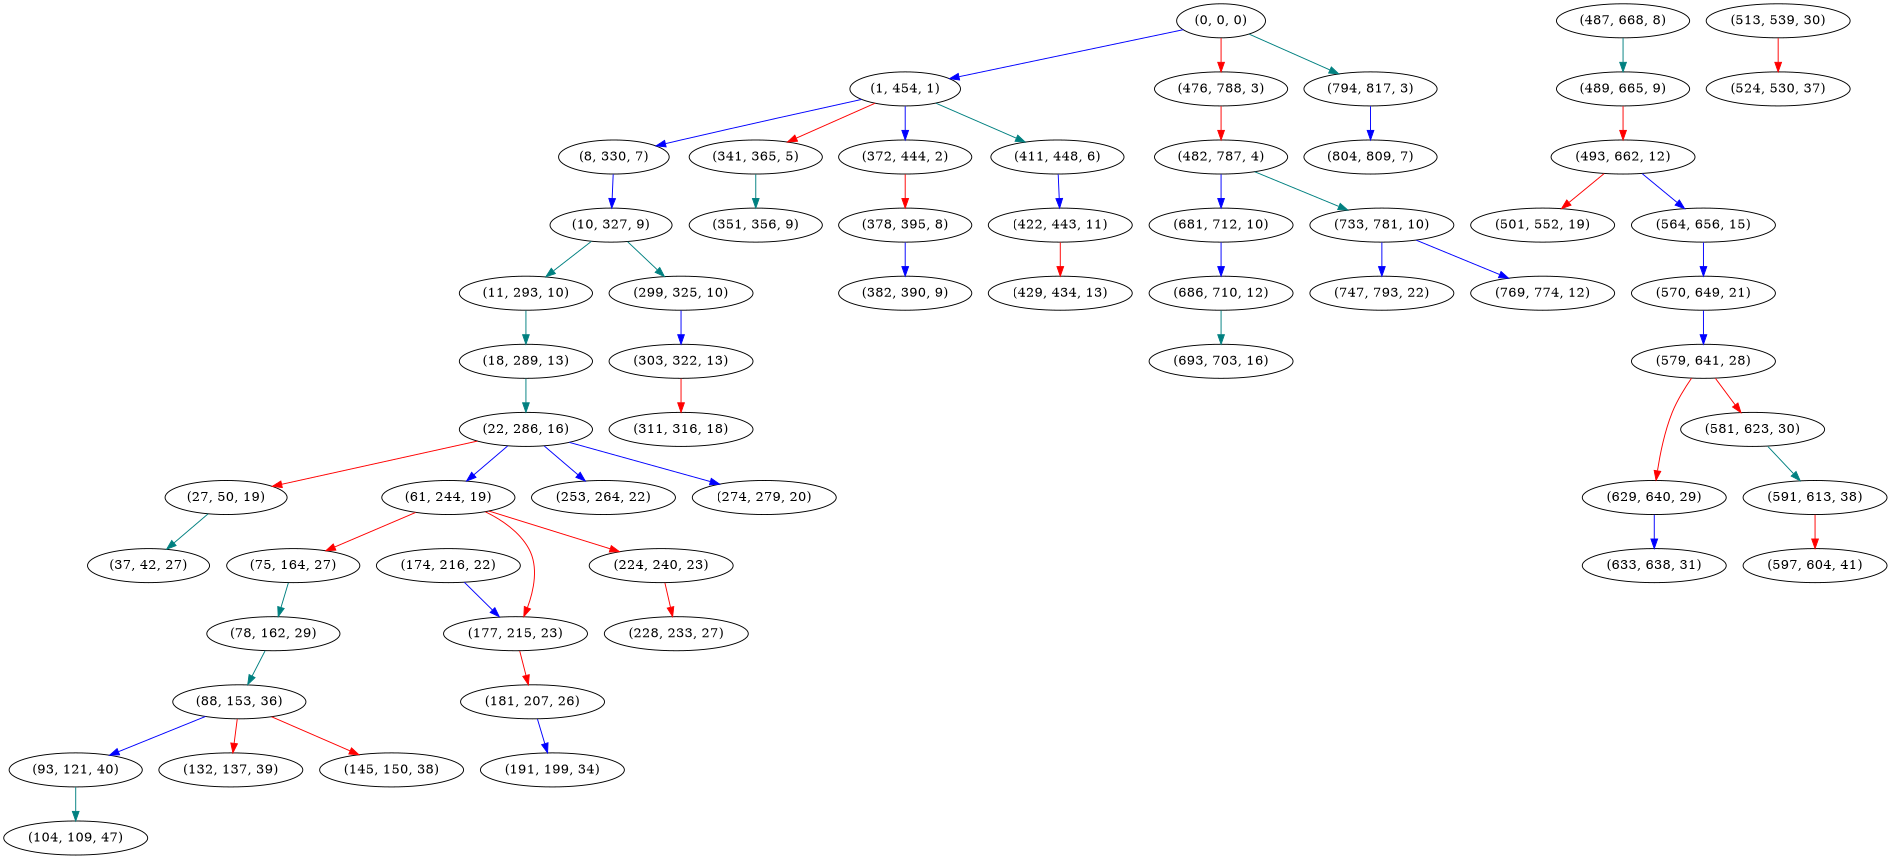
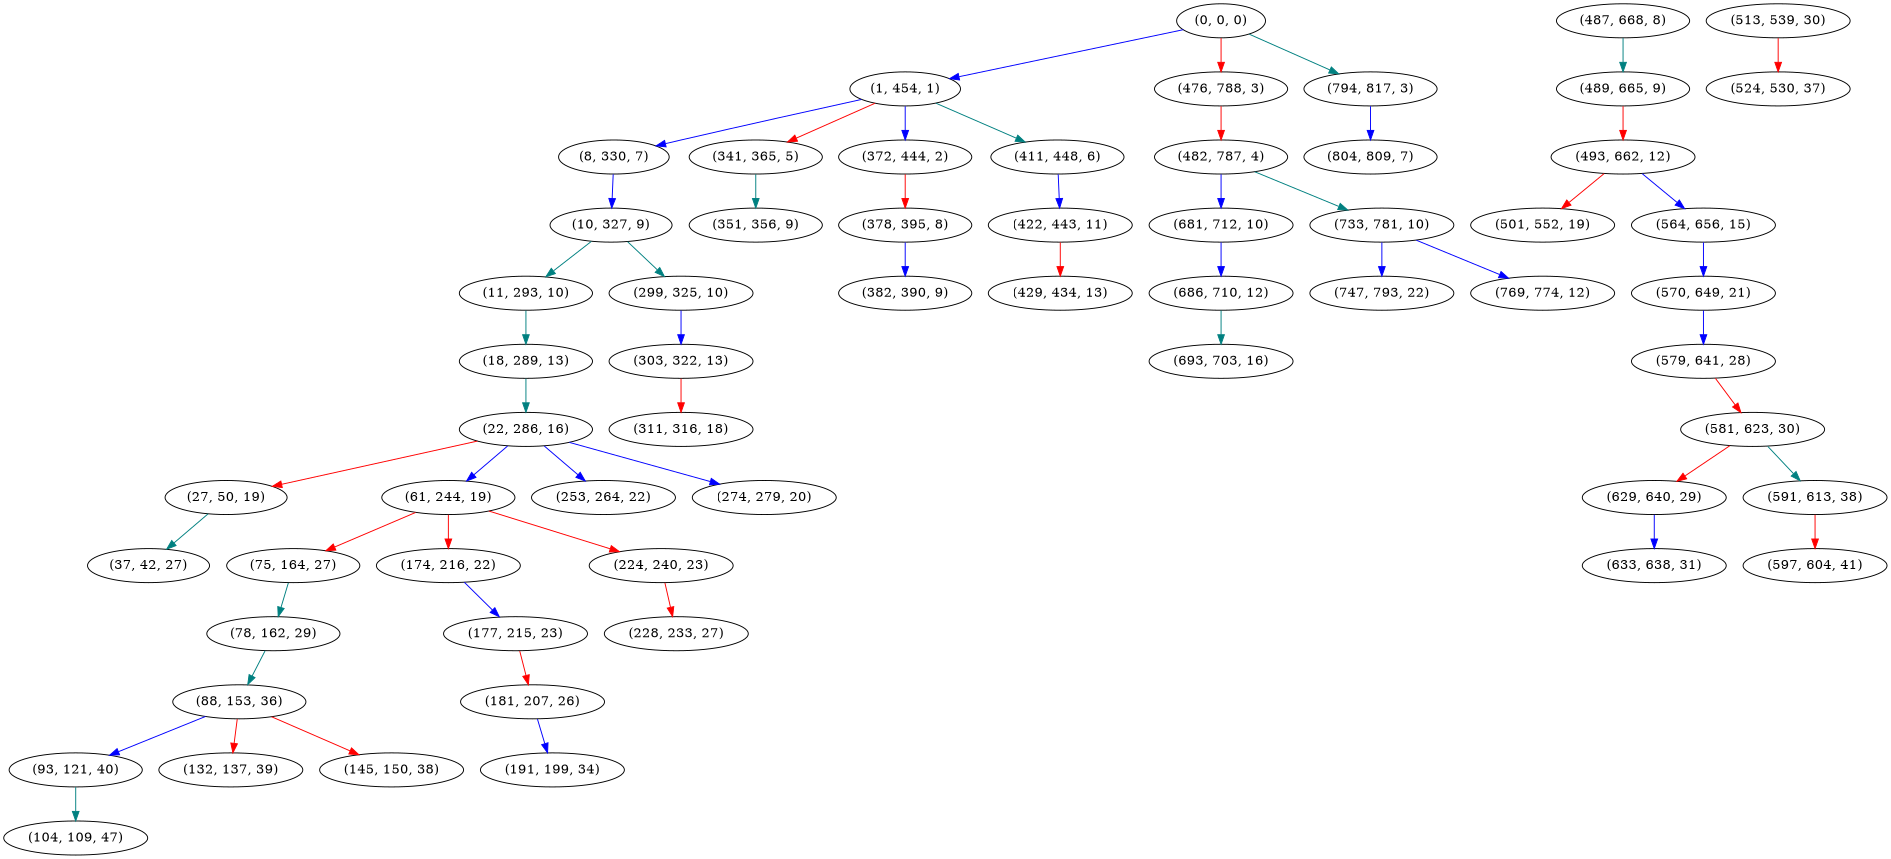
(1669, 422) -> (1708, 461)
(529, 550) -> (448, 527)
